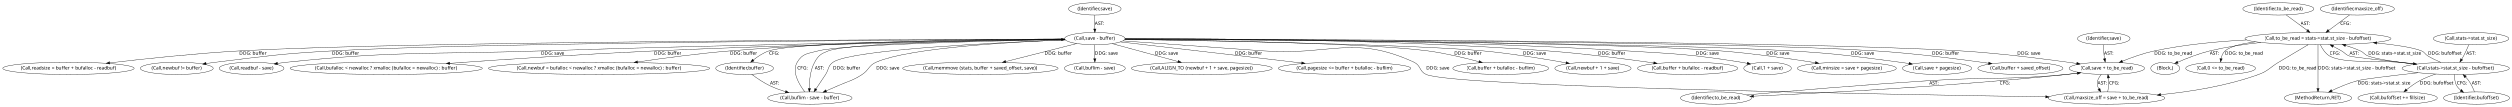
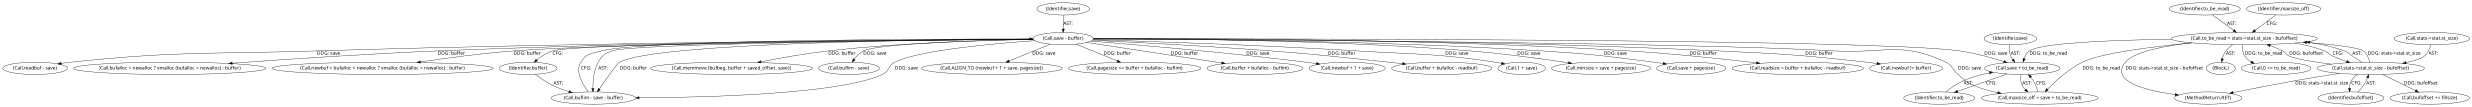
(980, 68) -> (731, 68)
(2020, 68) -> none
